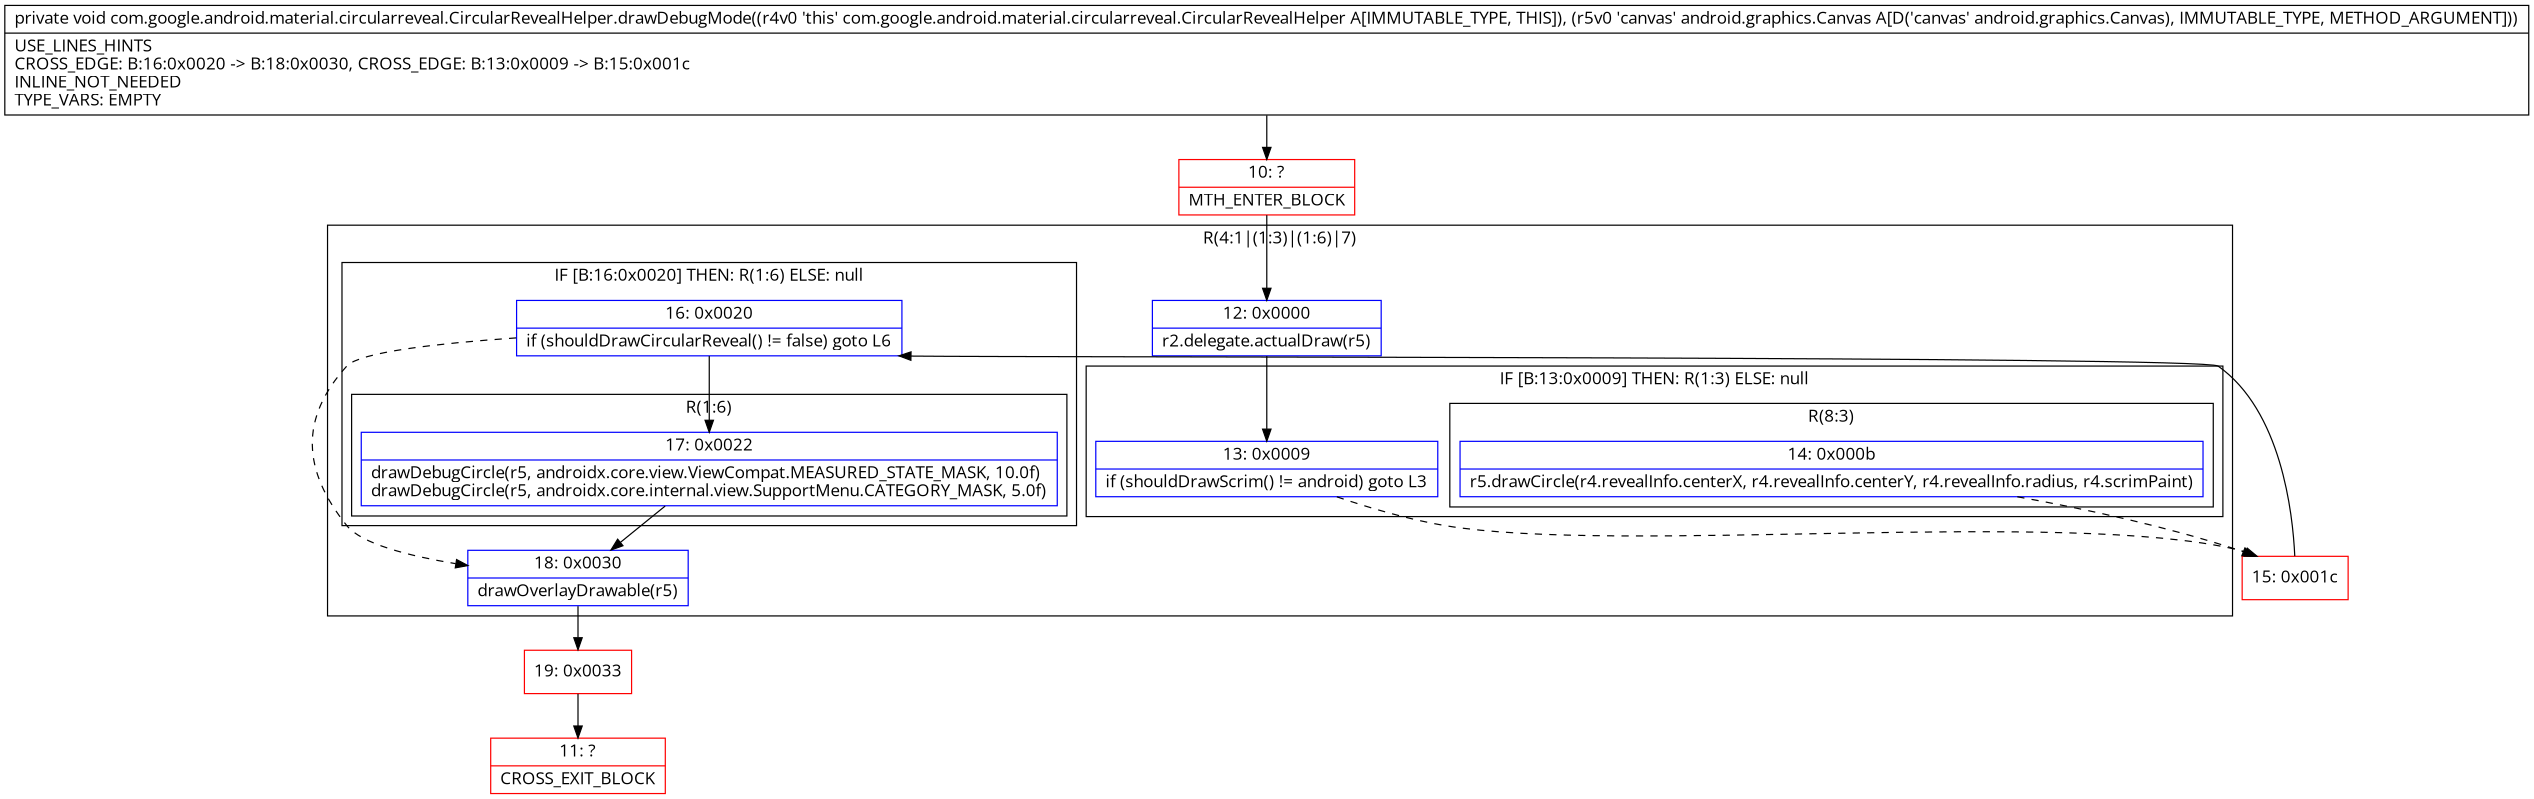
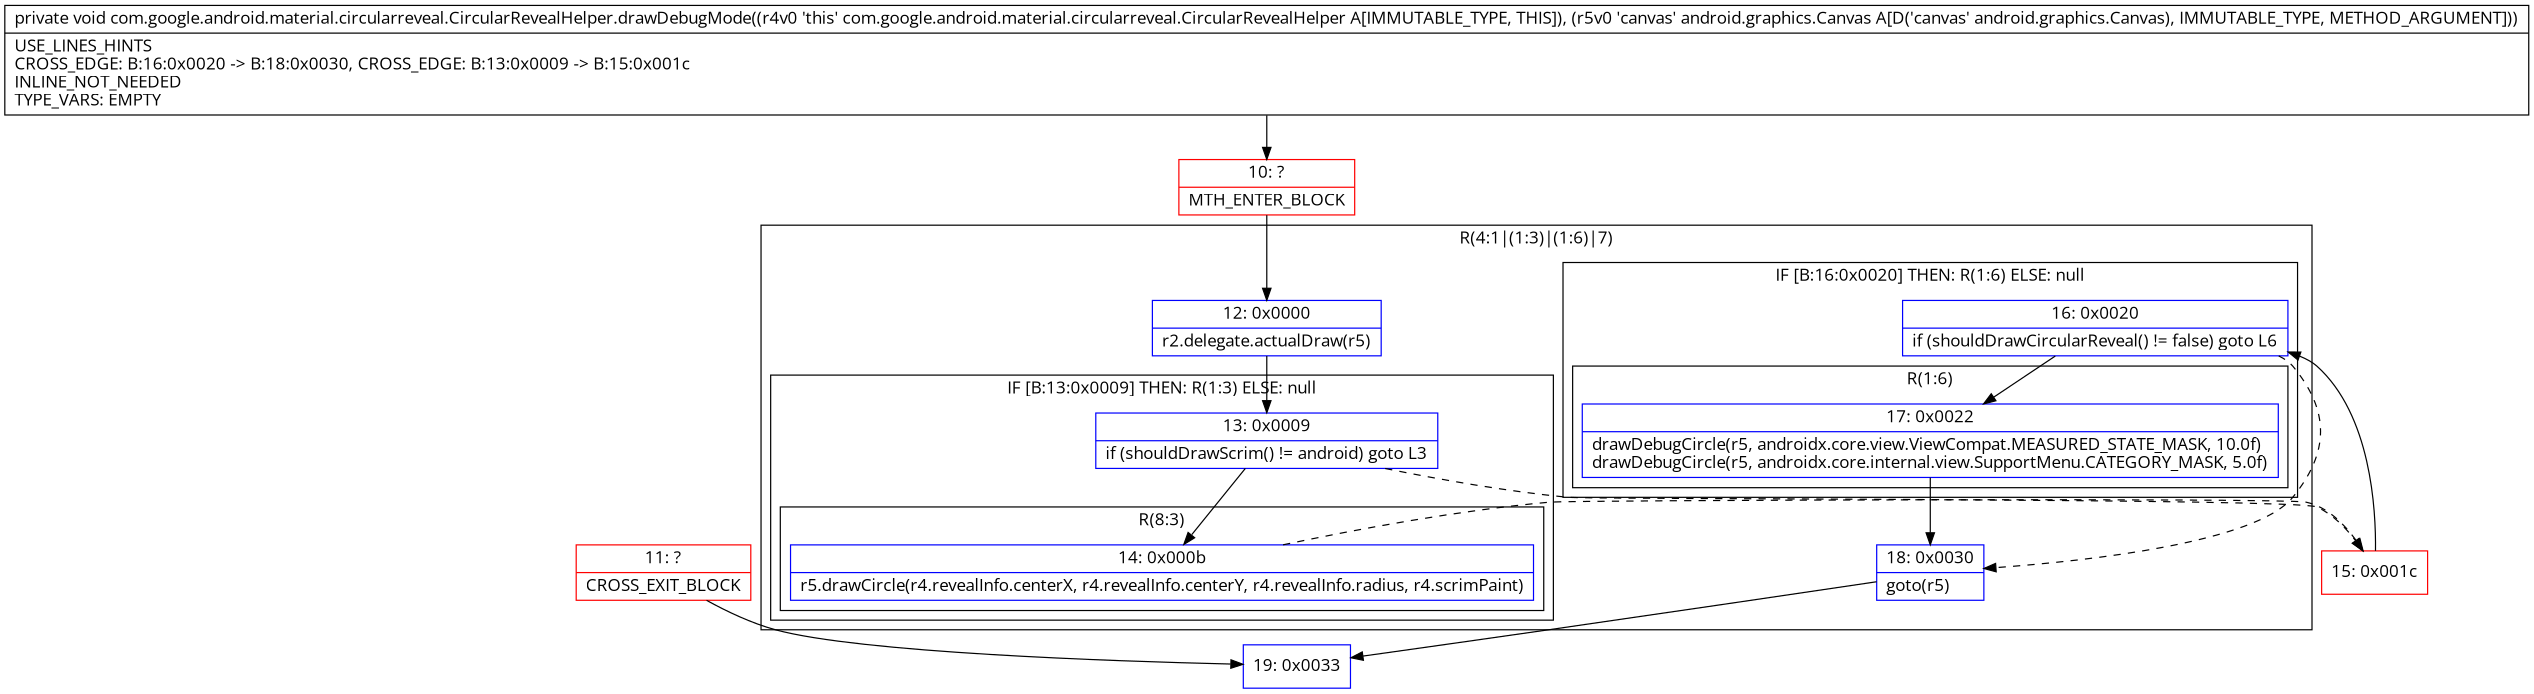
none -> (1221, 498)
(578, 591) -> (1918, 586)
(578, 672) -> (1297, 667)
(578, 710) -> (965, 653)
